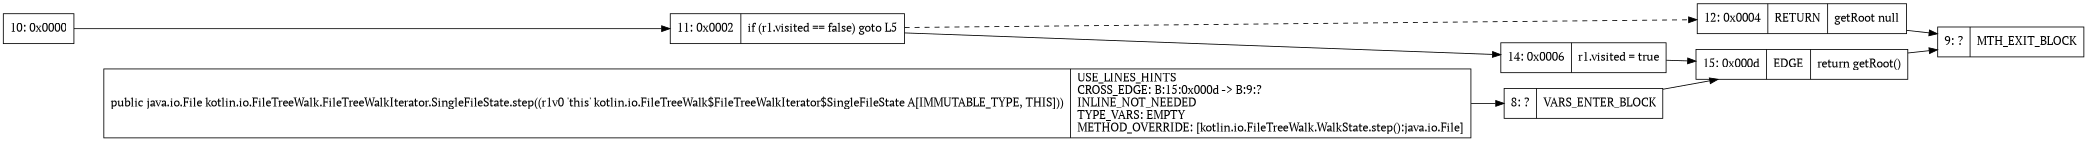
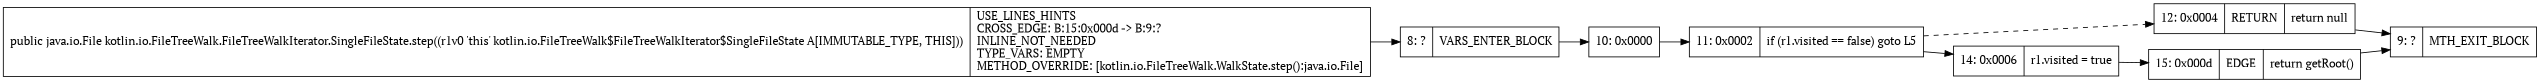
(1867, 18) -> (2320, 18)
(1686, 85) -> (1570, 42)
